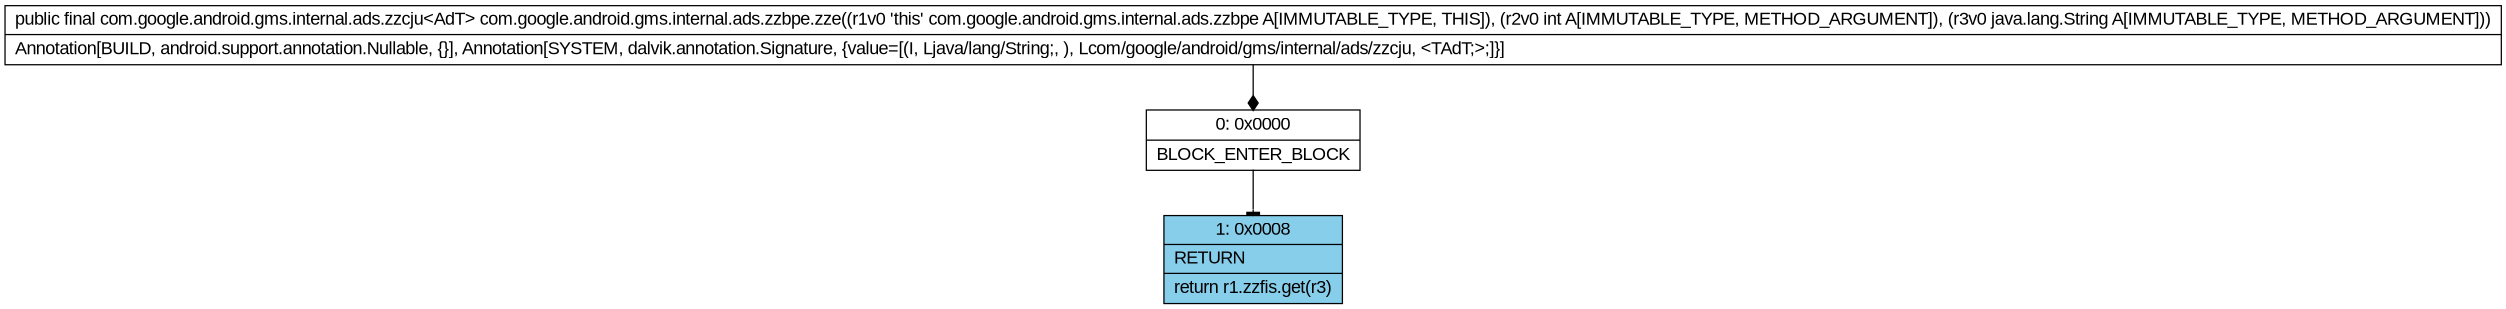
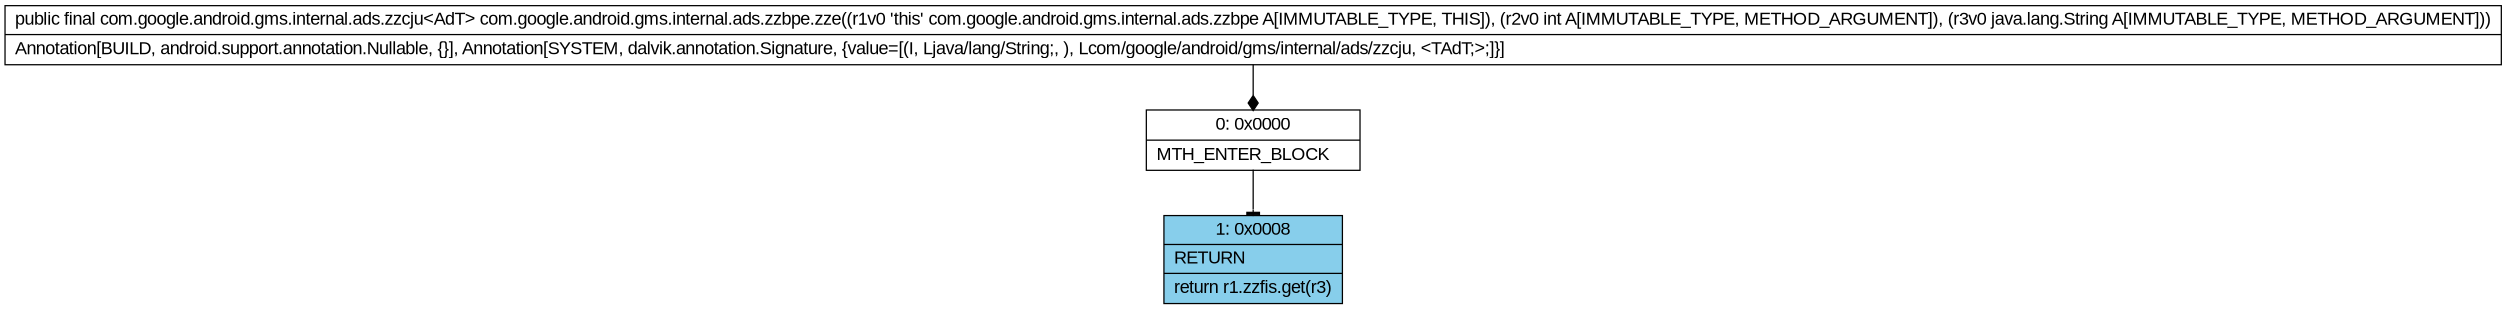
(1253, 155) -> (1243, 155)
